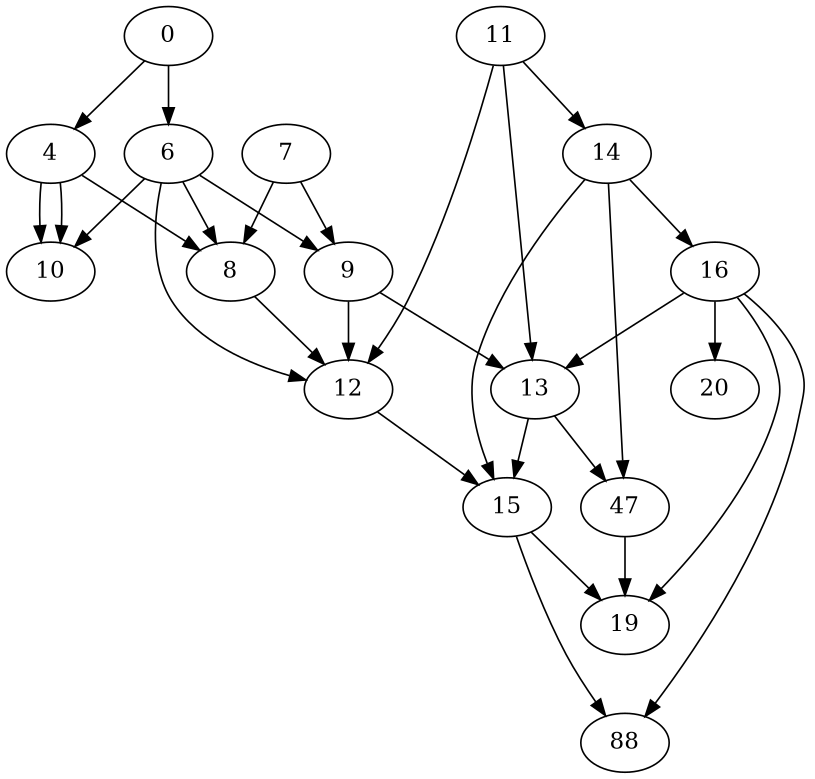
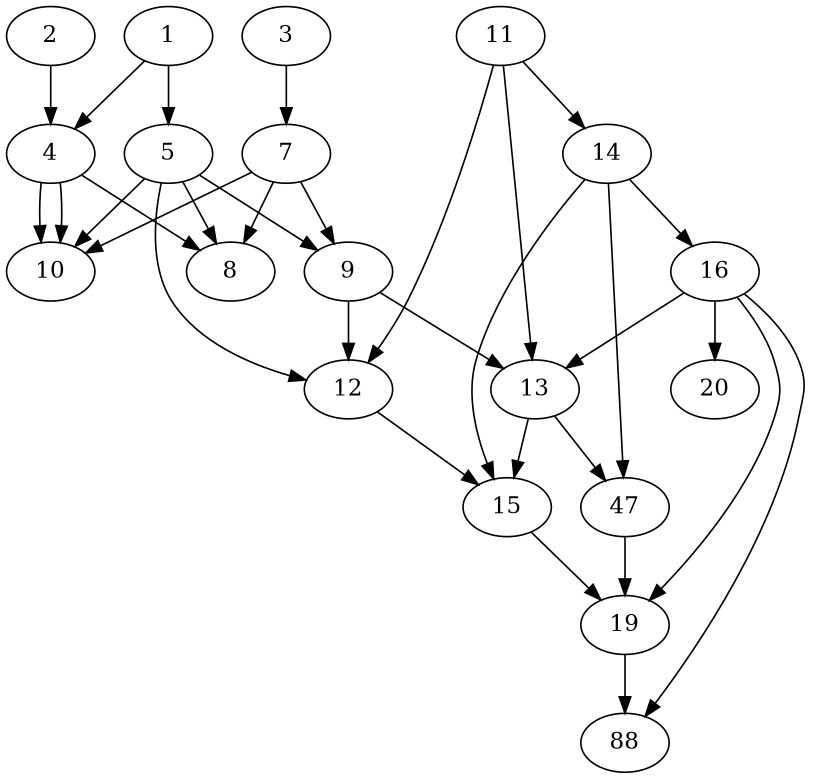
none -> (51, 36)
(169, 36) -> (169, 36)
none -> (286, 36)
(169, 154) -> (169, 154)
none -> (176, 209)
(284, 325) -> none
(550, 622) -> (625, 676)
